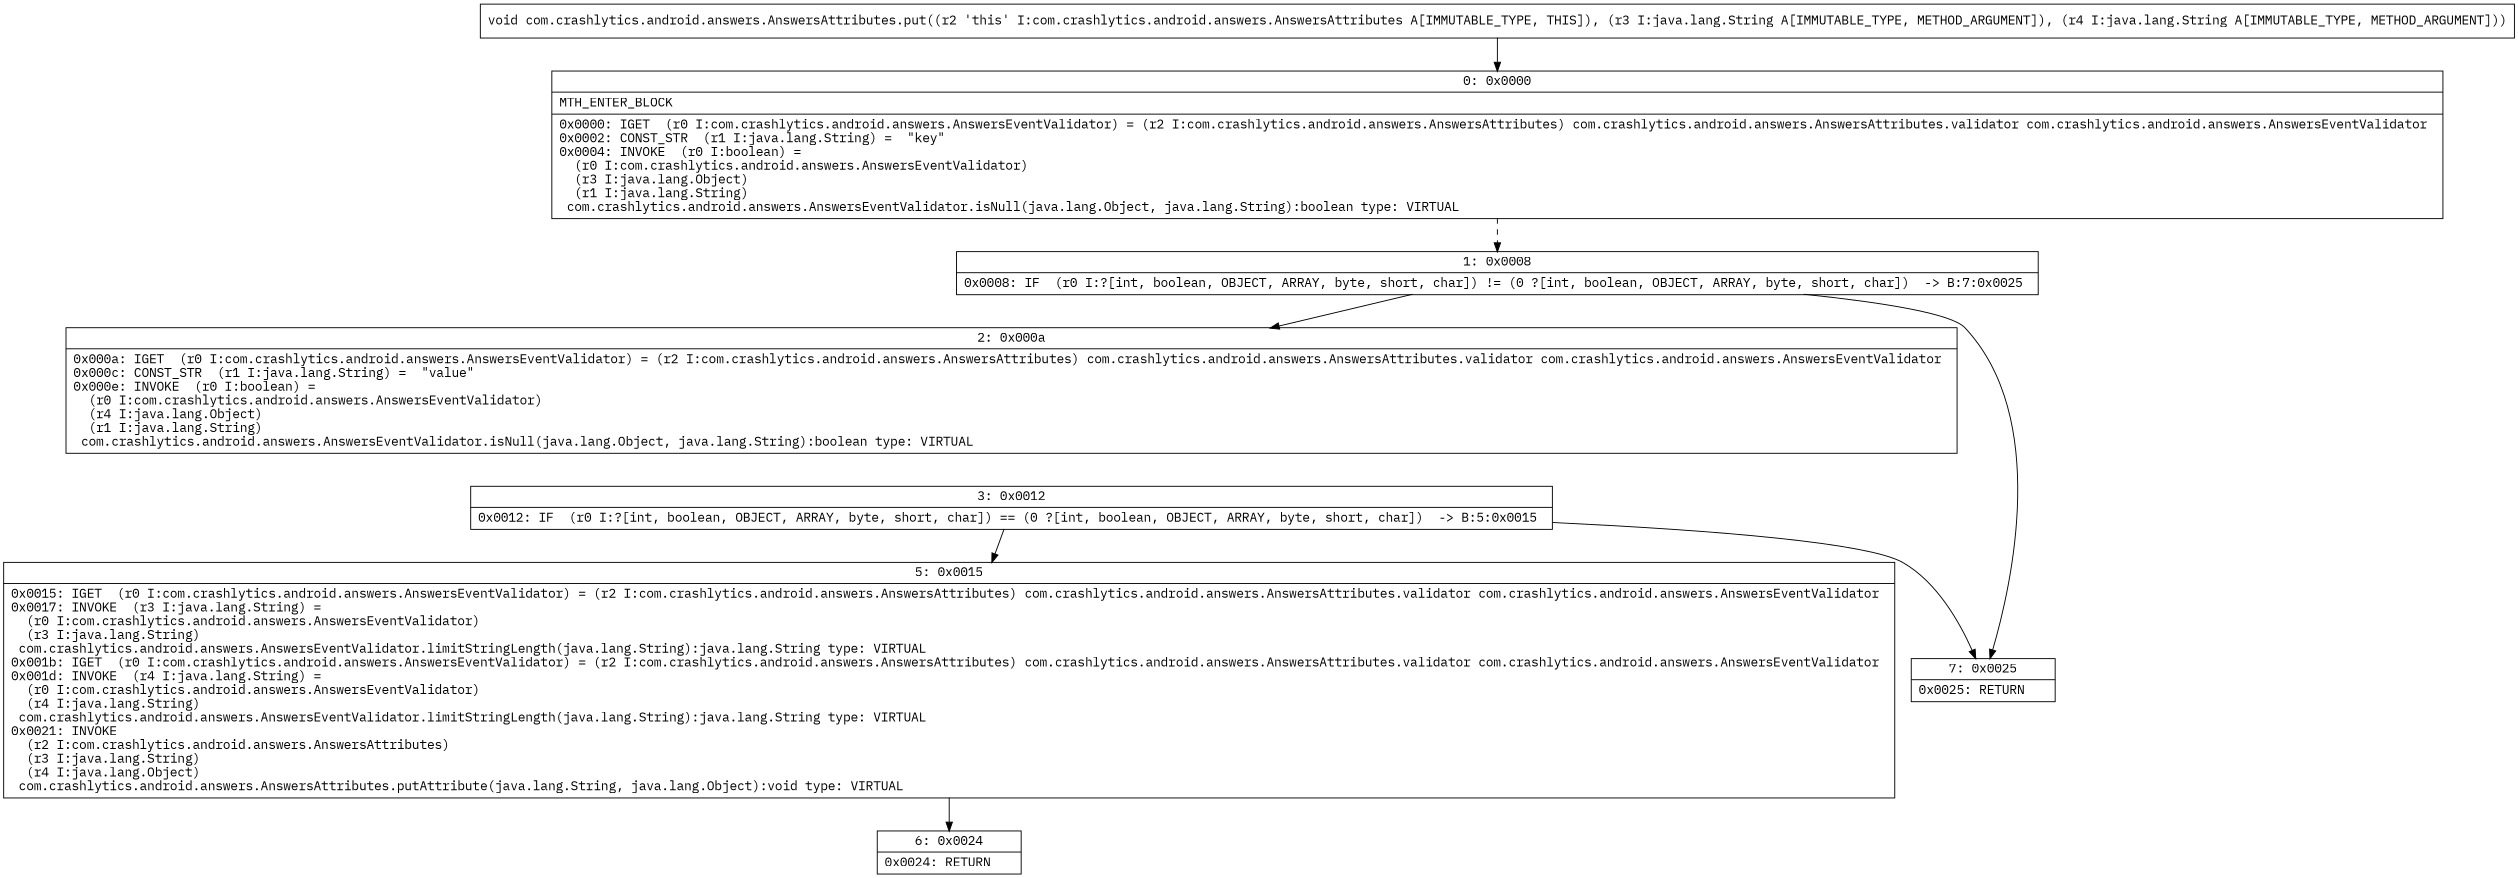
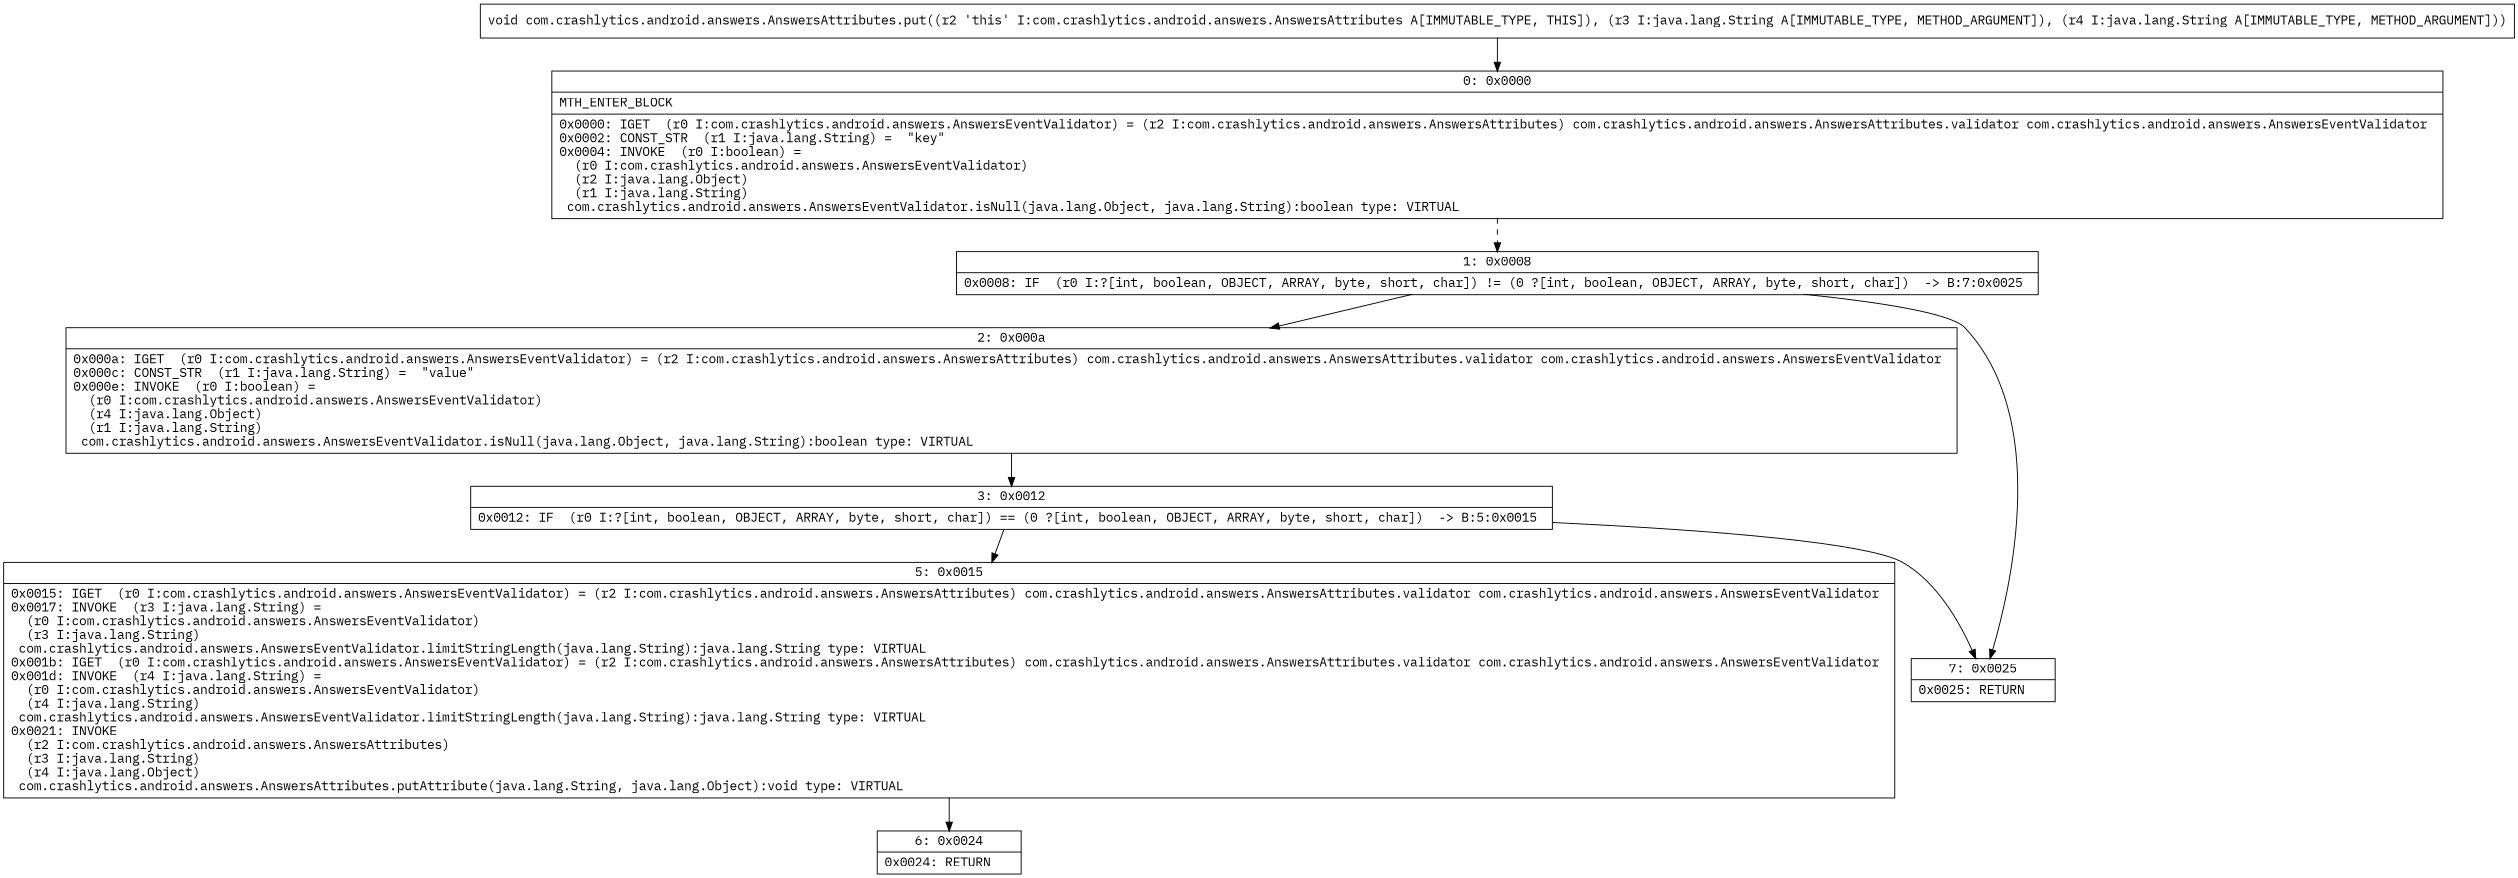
(654, 180) -> (654, 180)
none -> (1012, 465)
